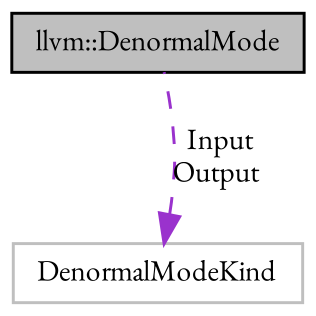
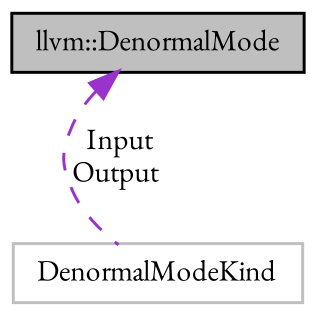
(174, 143) -> (66, 173)
